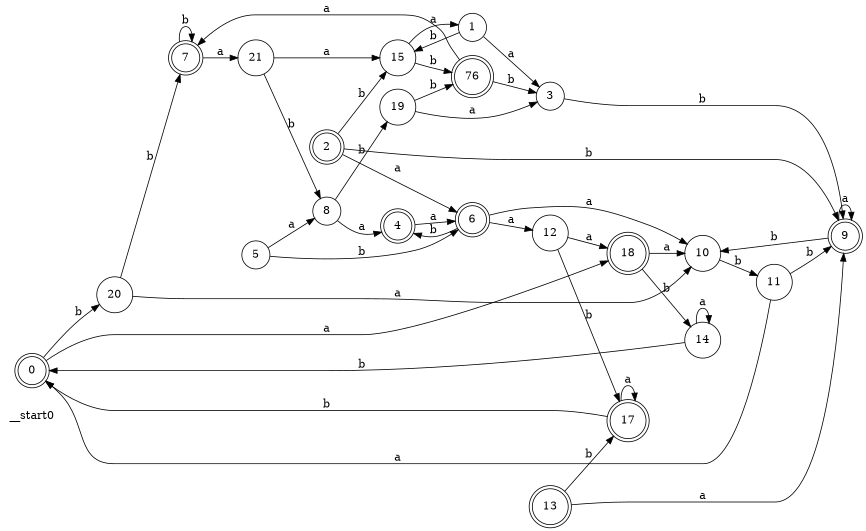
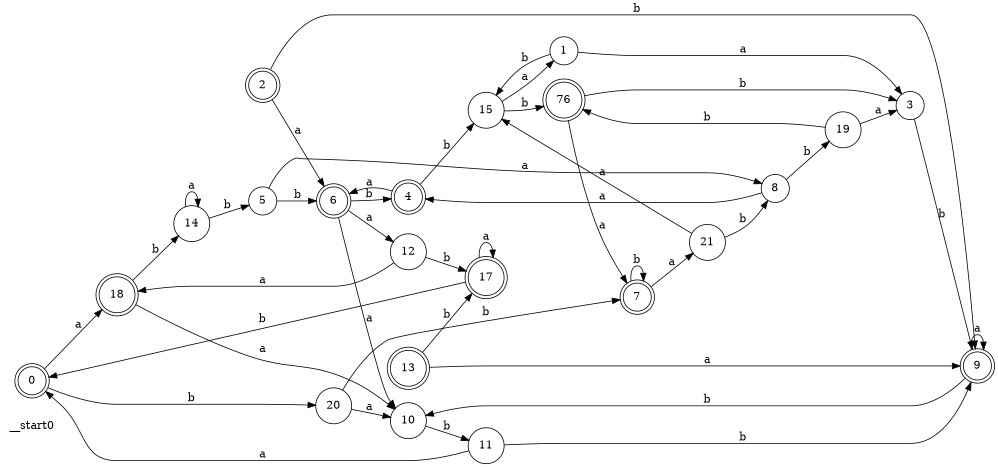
(360, 106) -> (444, 157)
(372, 370) -> (225, 213)
